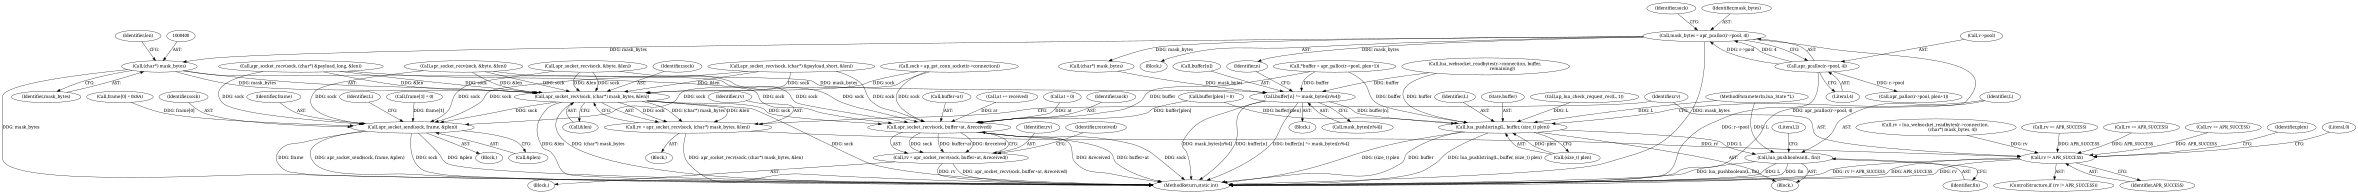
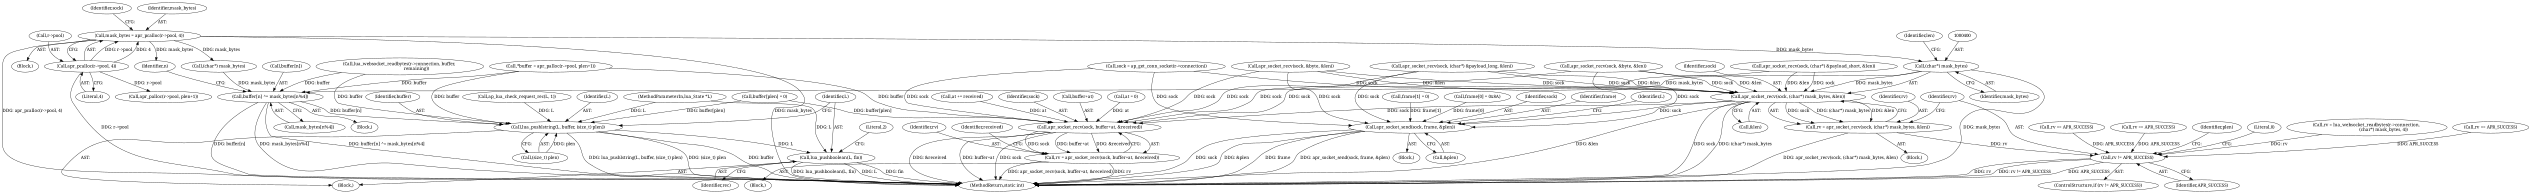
(564, 81) -> none
(1503, 97) -> (393, 97)
(1965, 186) -> (716, 186)
